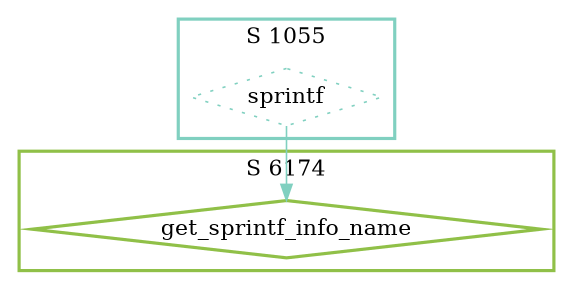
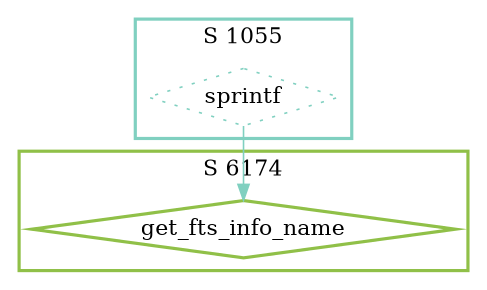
(286, 229) -> (244, 229)
